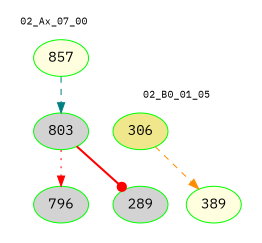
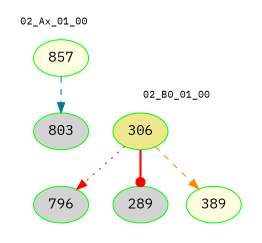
(54, 22) -> (54, 22)
(177, 95) -> (177, 95)
(90, 159) -> (140, 164)
(61, 163) -> (112, 158)
